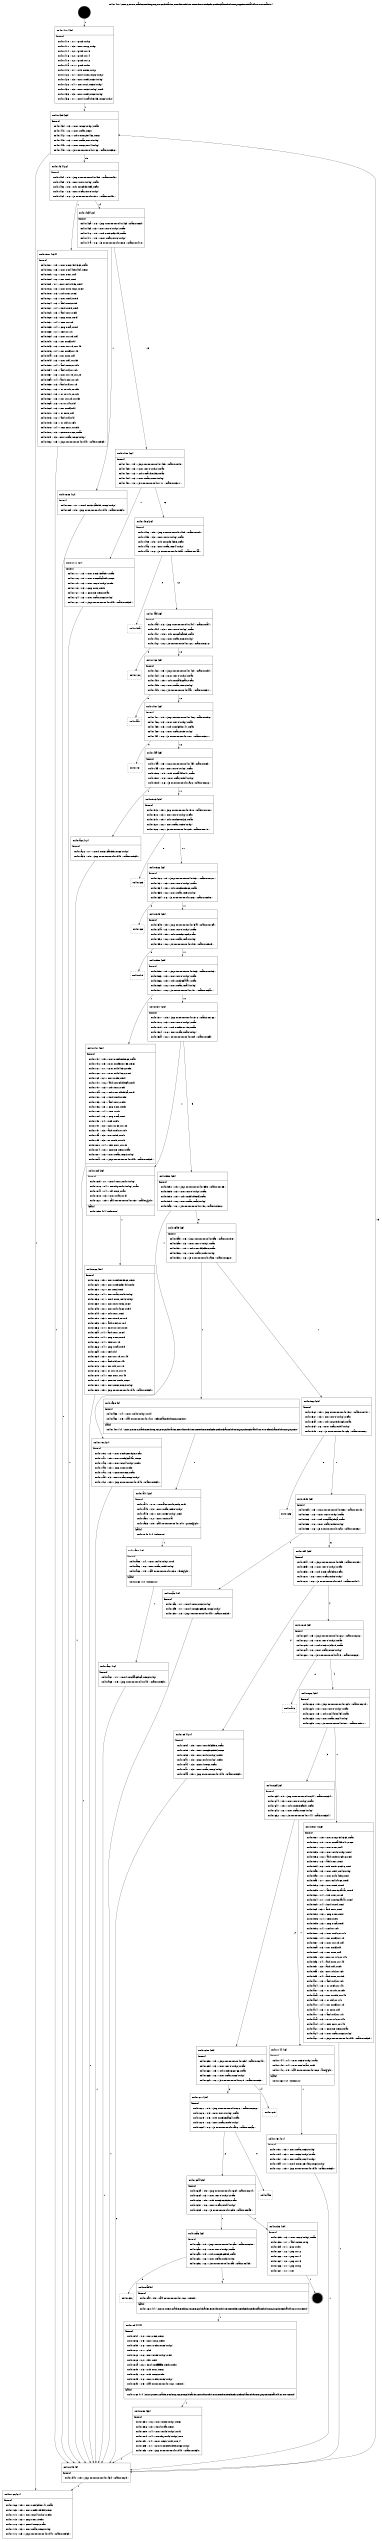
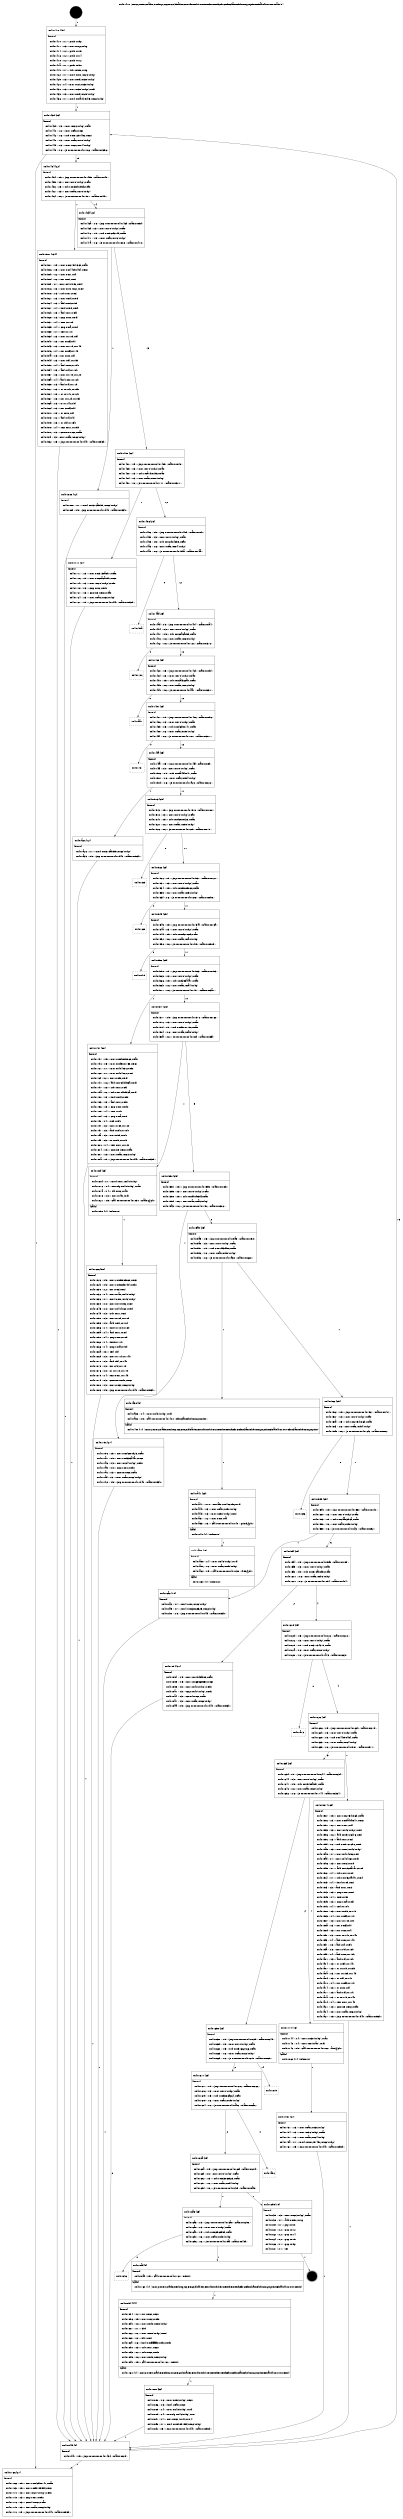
(133, 1674) -> none
